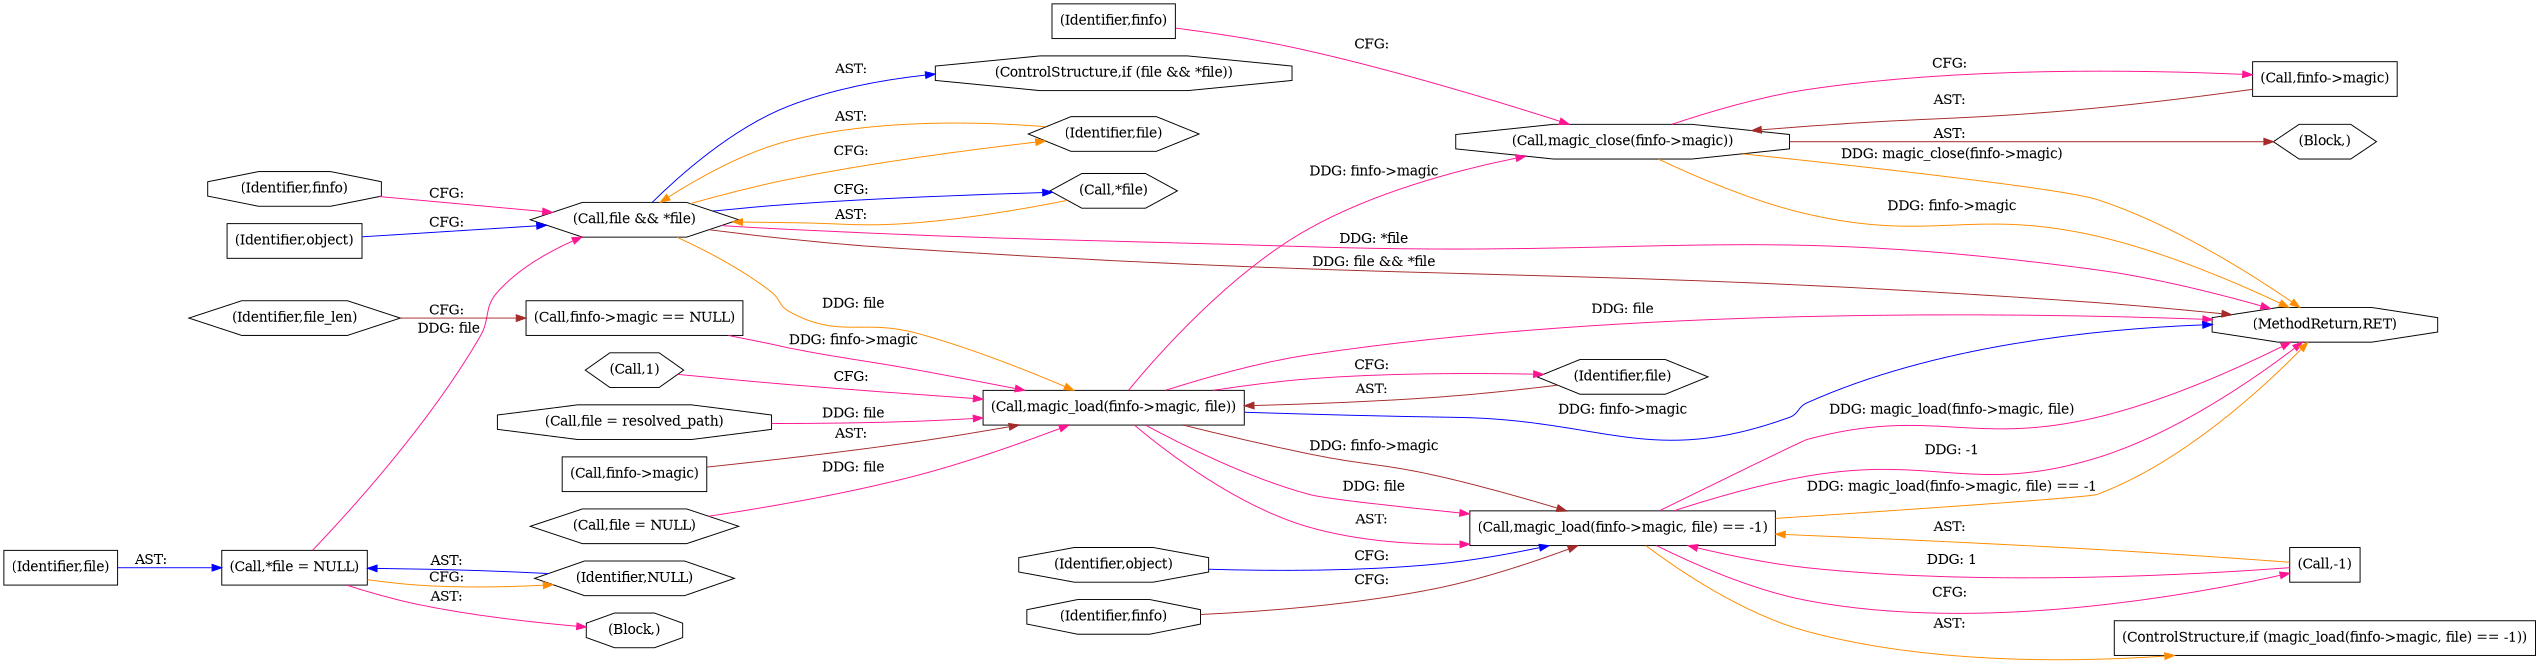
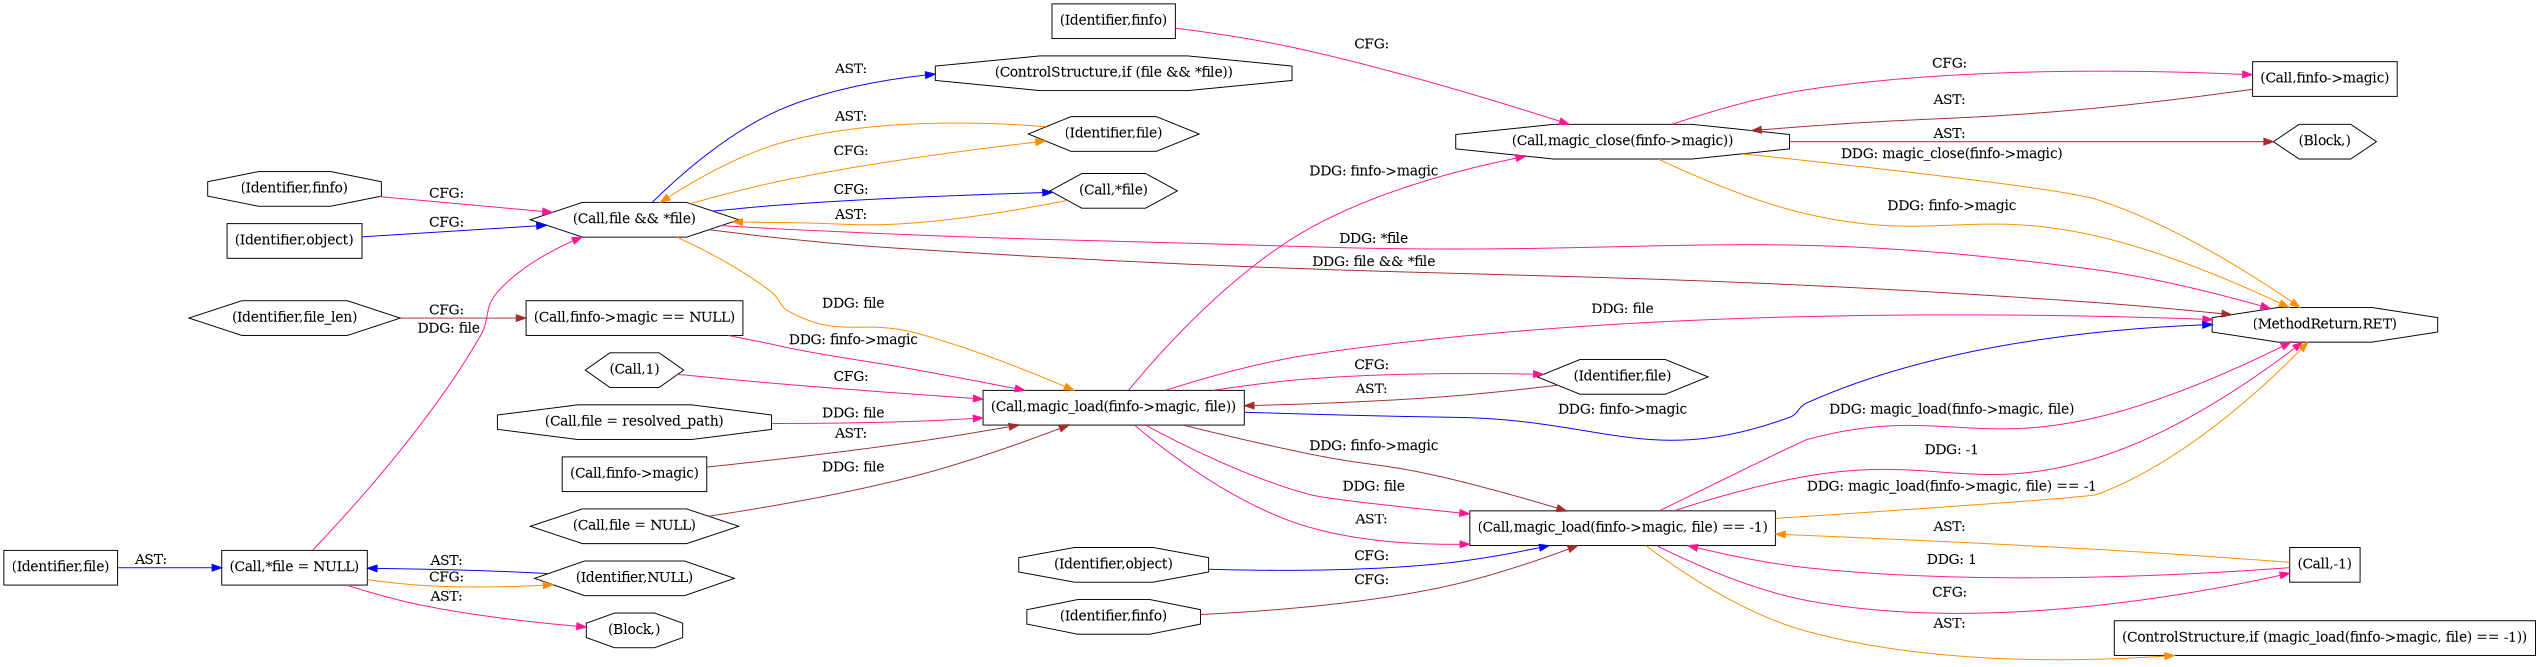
(887, 483) -> (887, 483)
